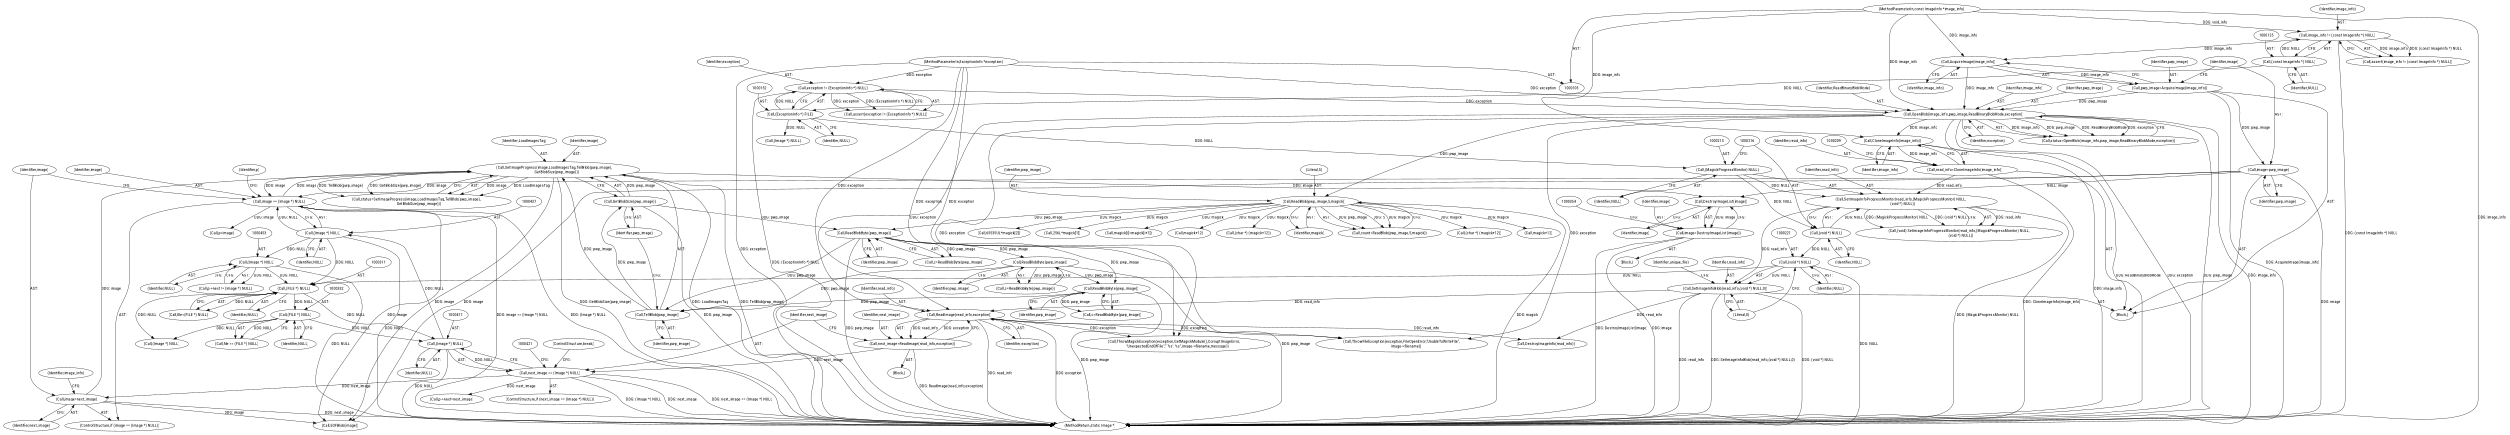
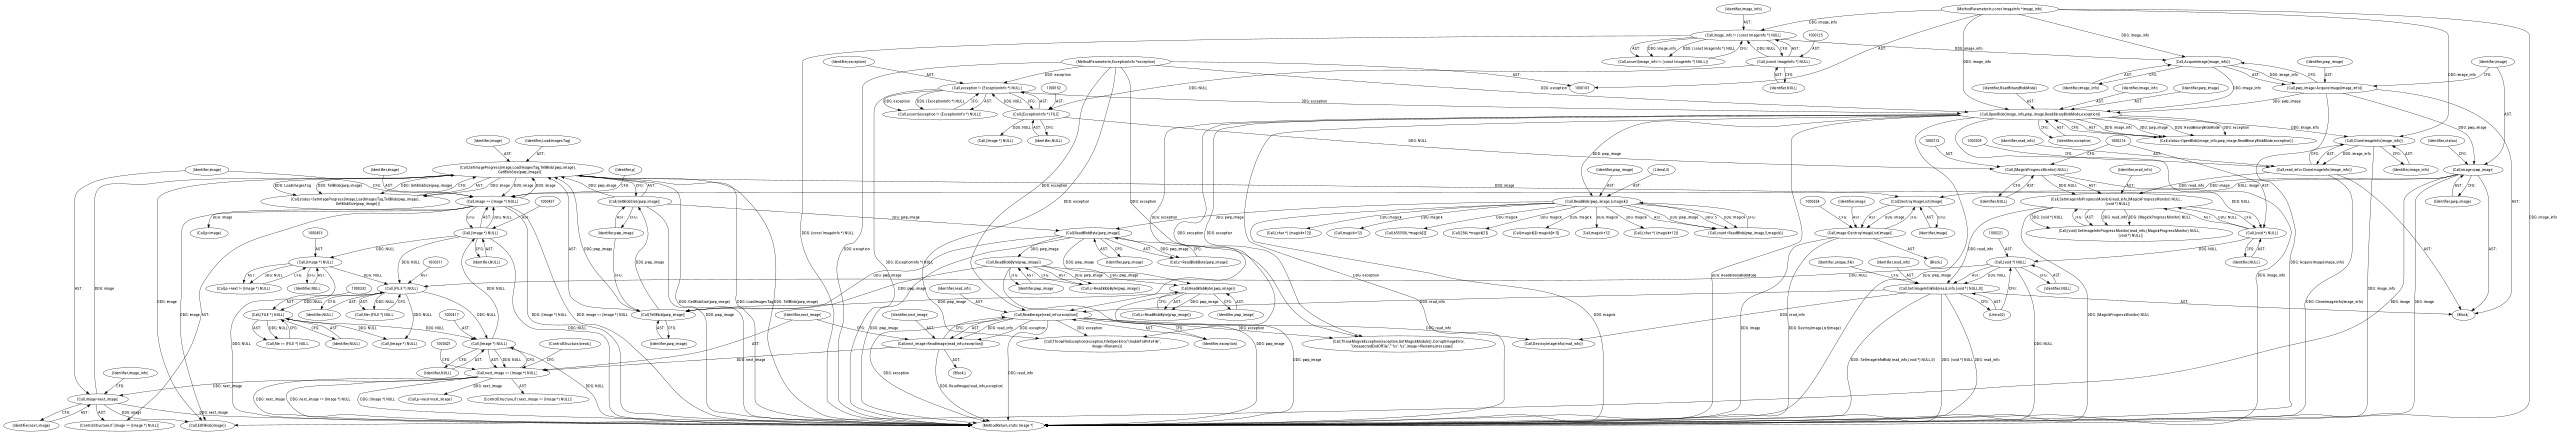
(2215, 22) -> (1823, 22)
none -> (2443, 141)
(1309, 233) -> none
